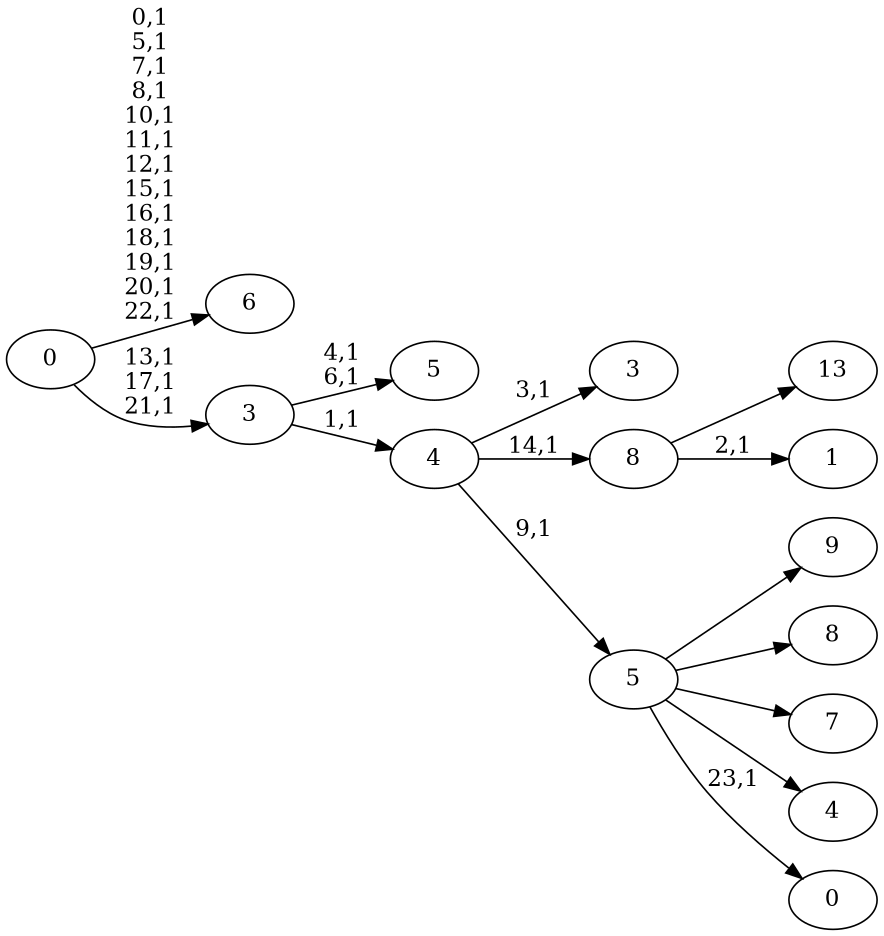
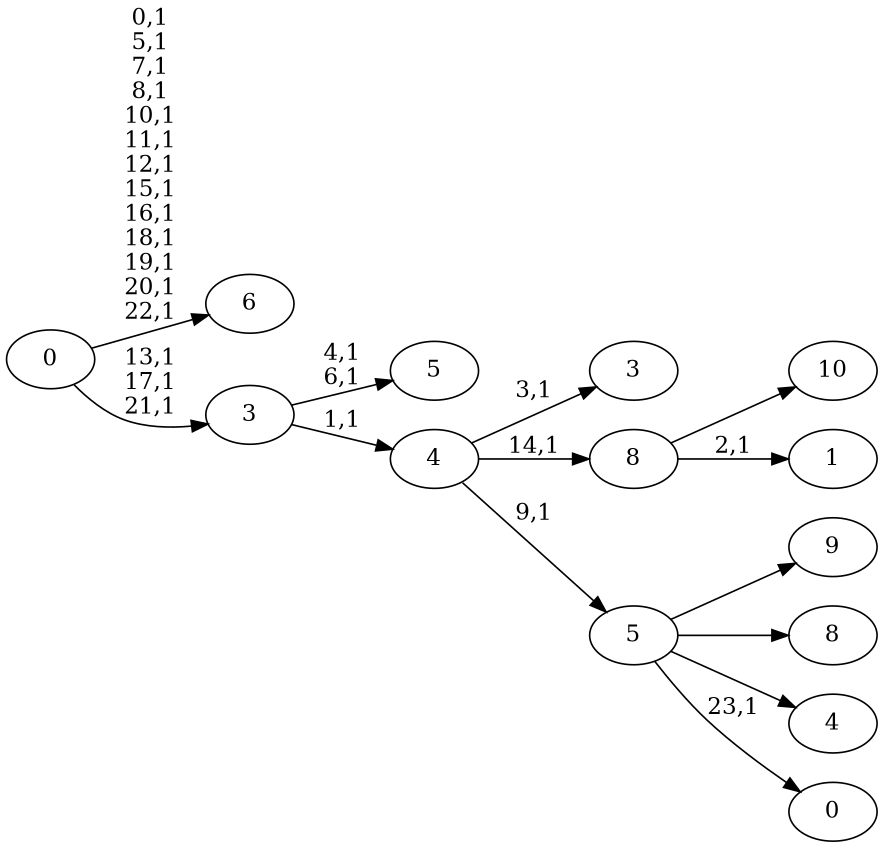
(833, 371) -> (833, 371)
(833, 724) -> none
